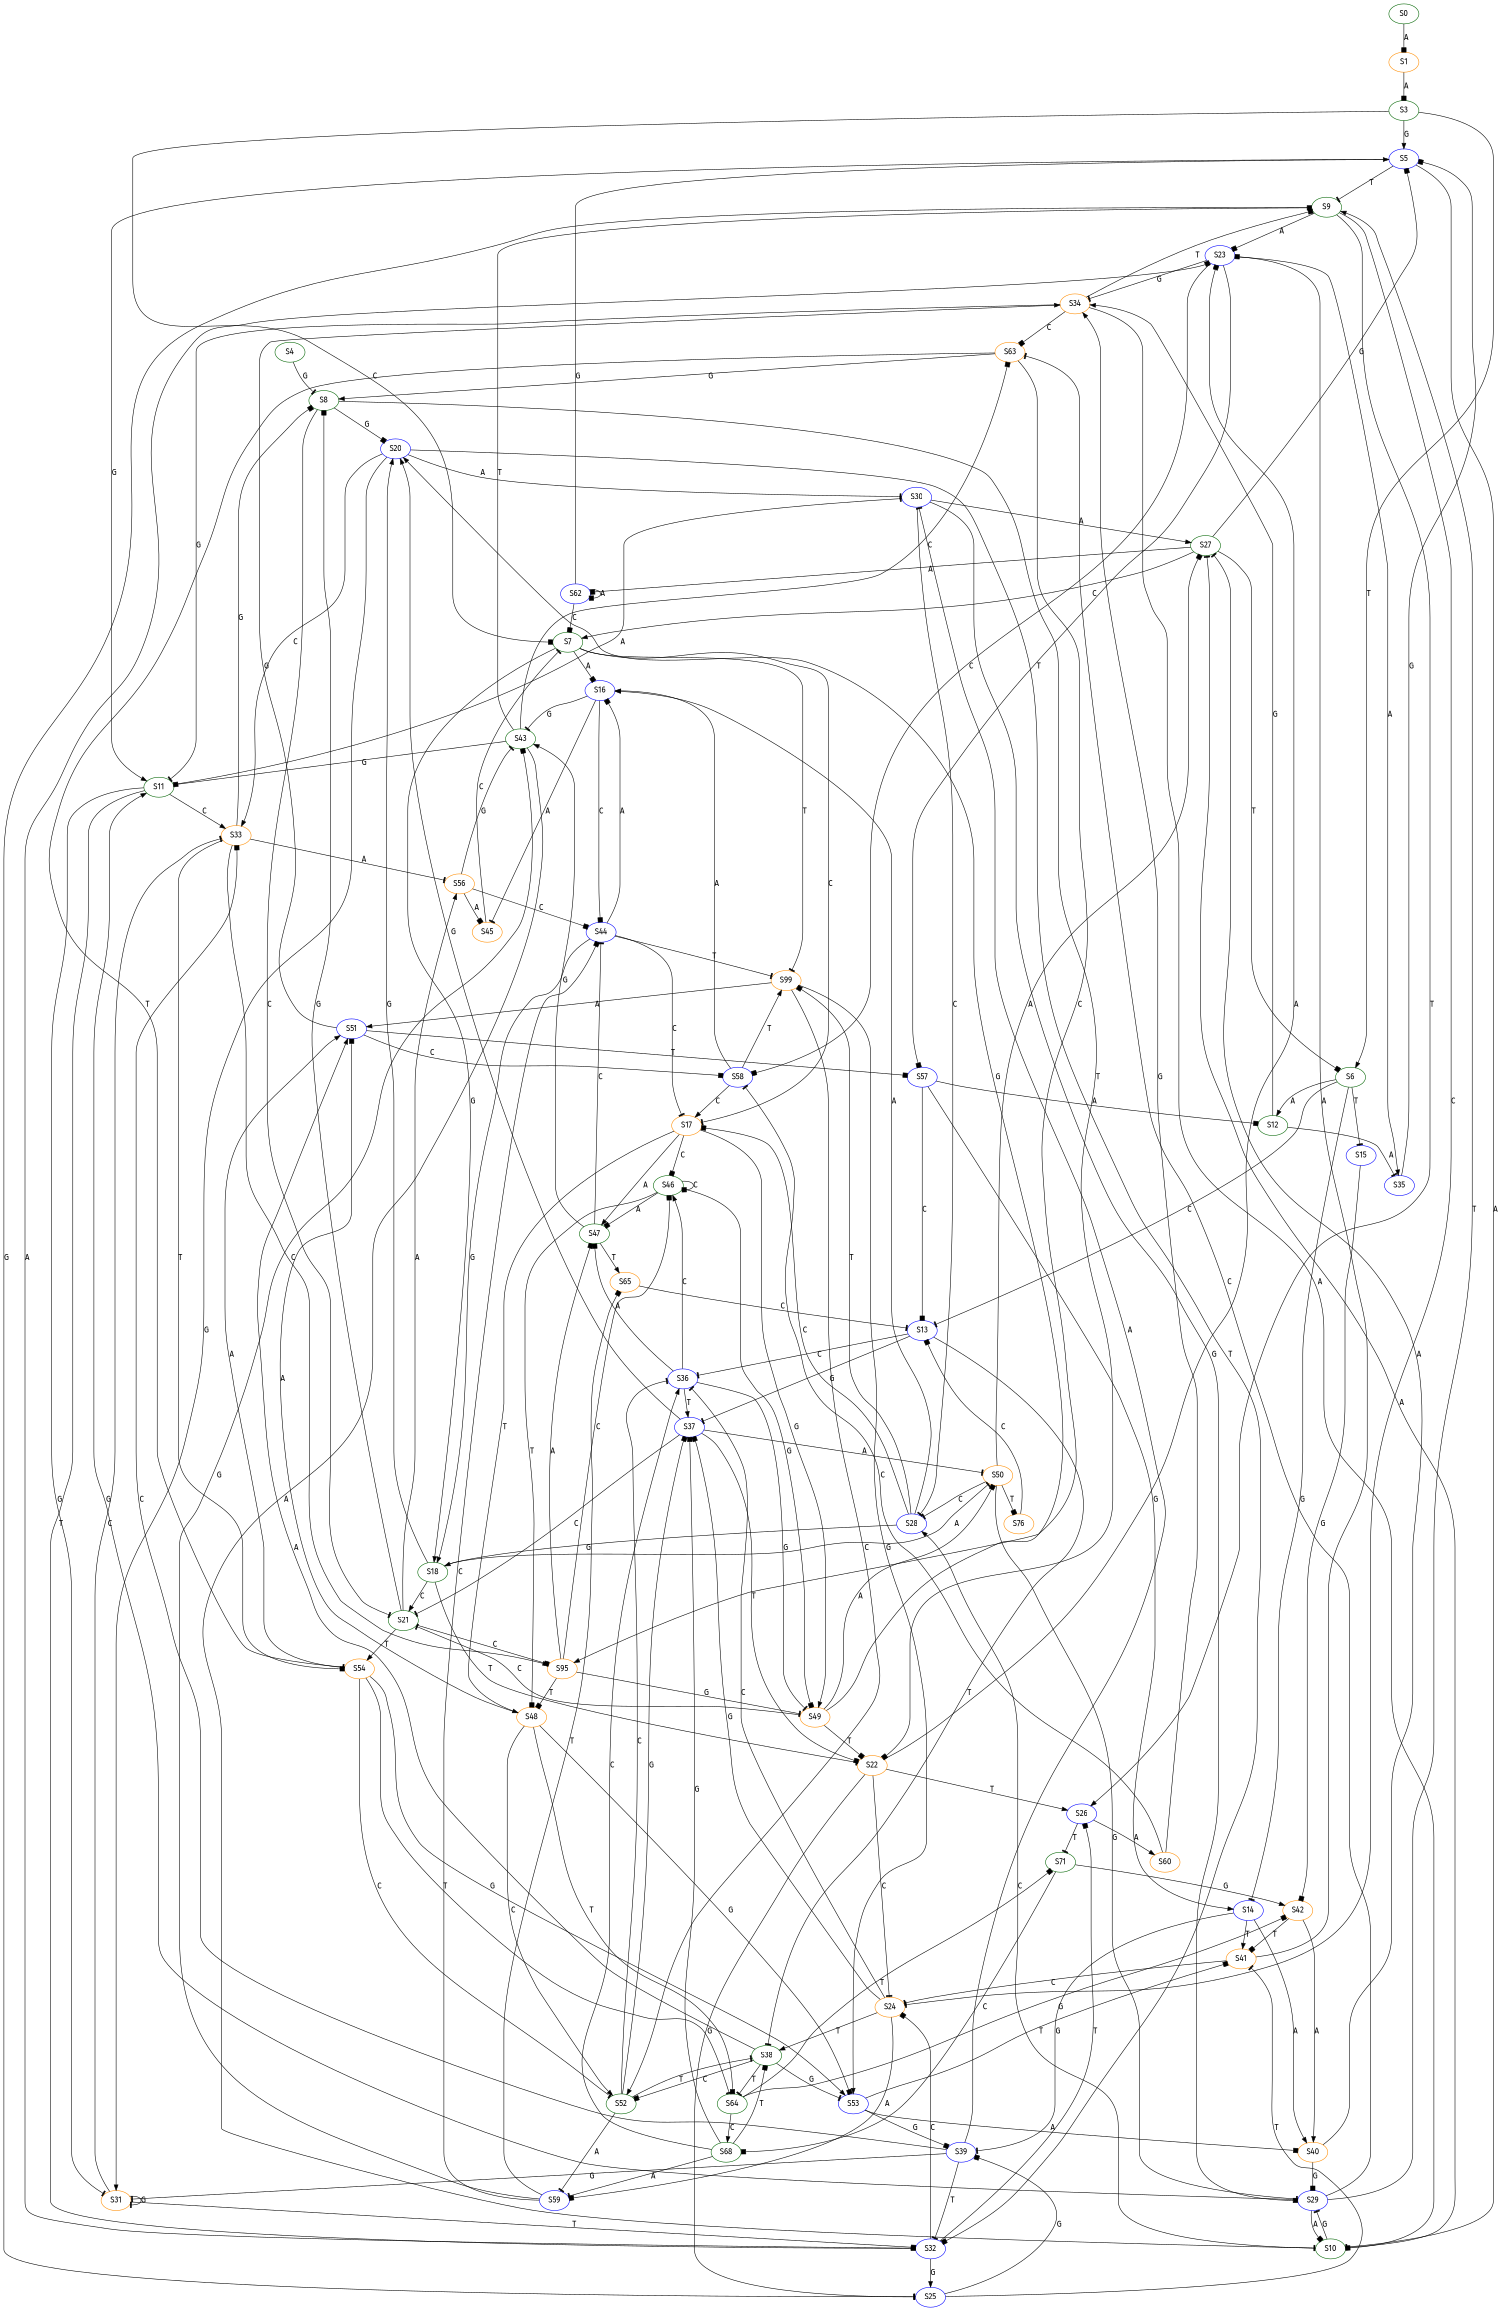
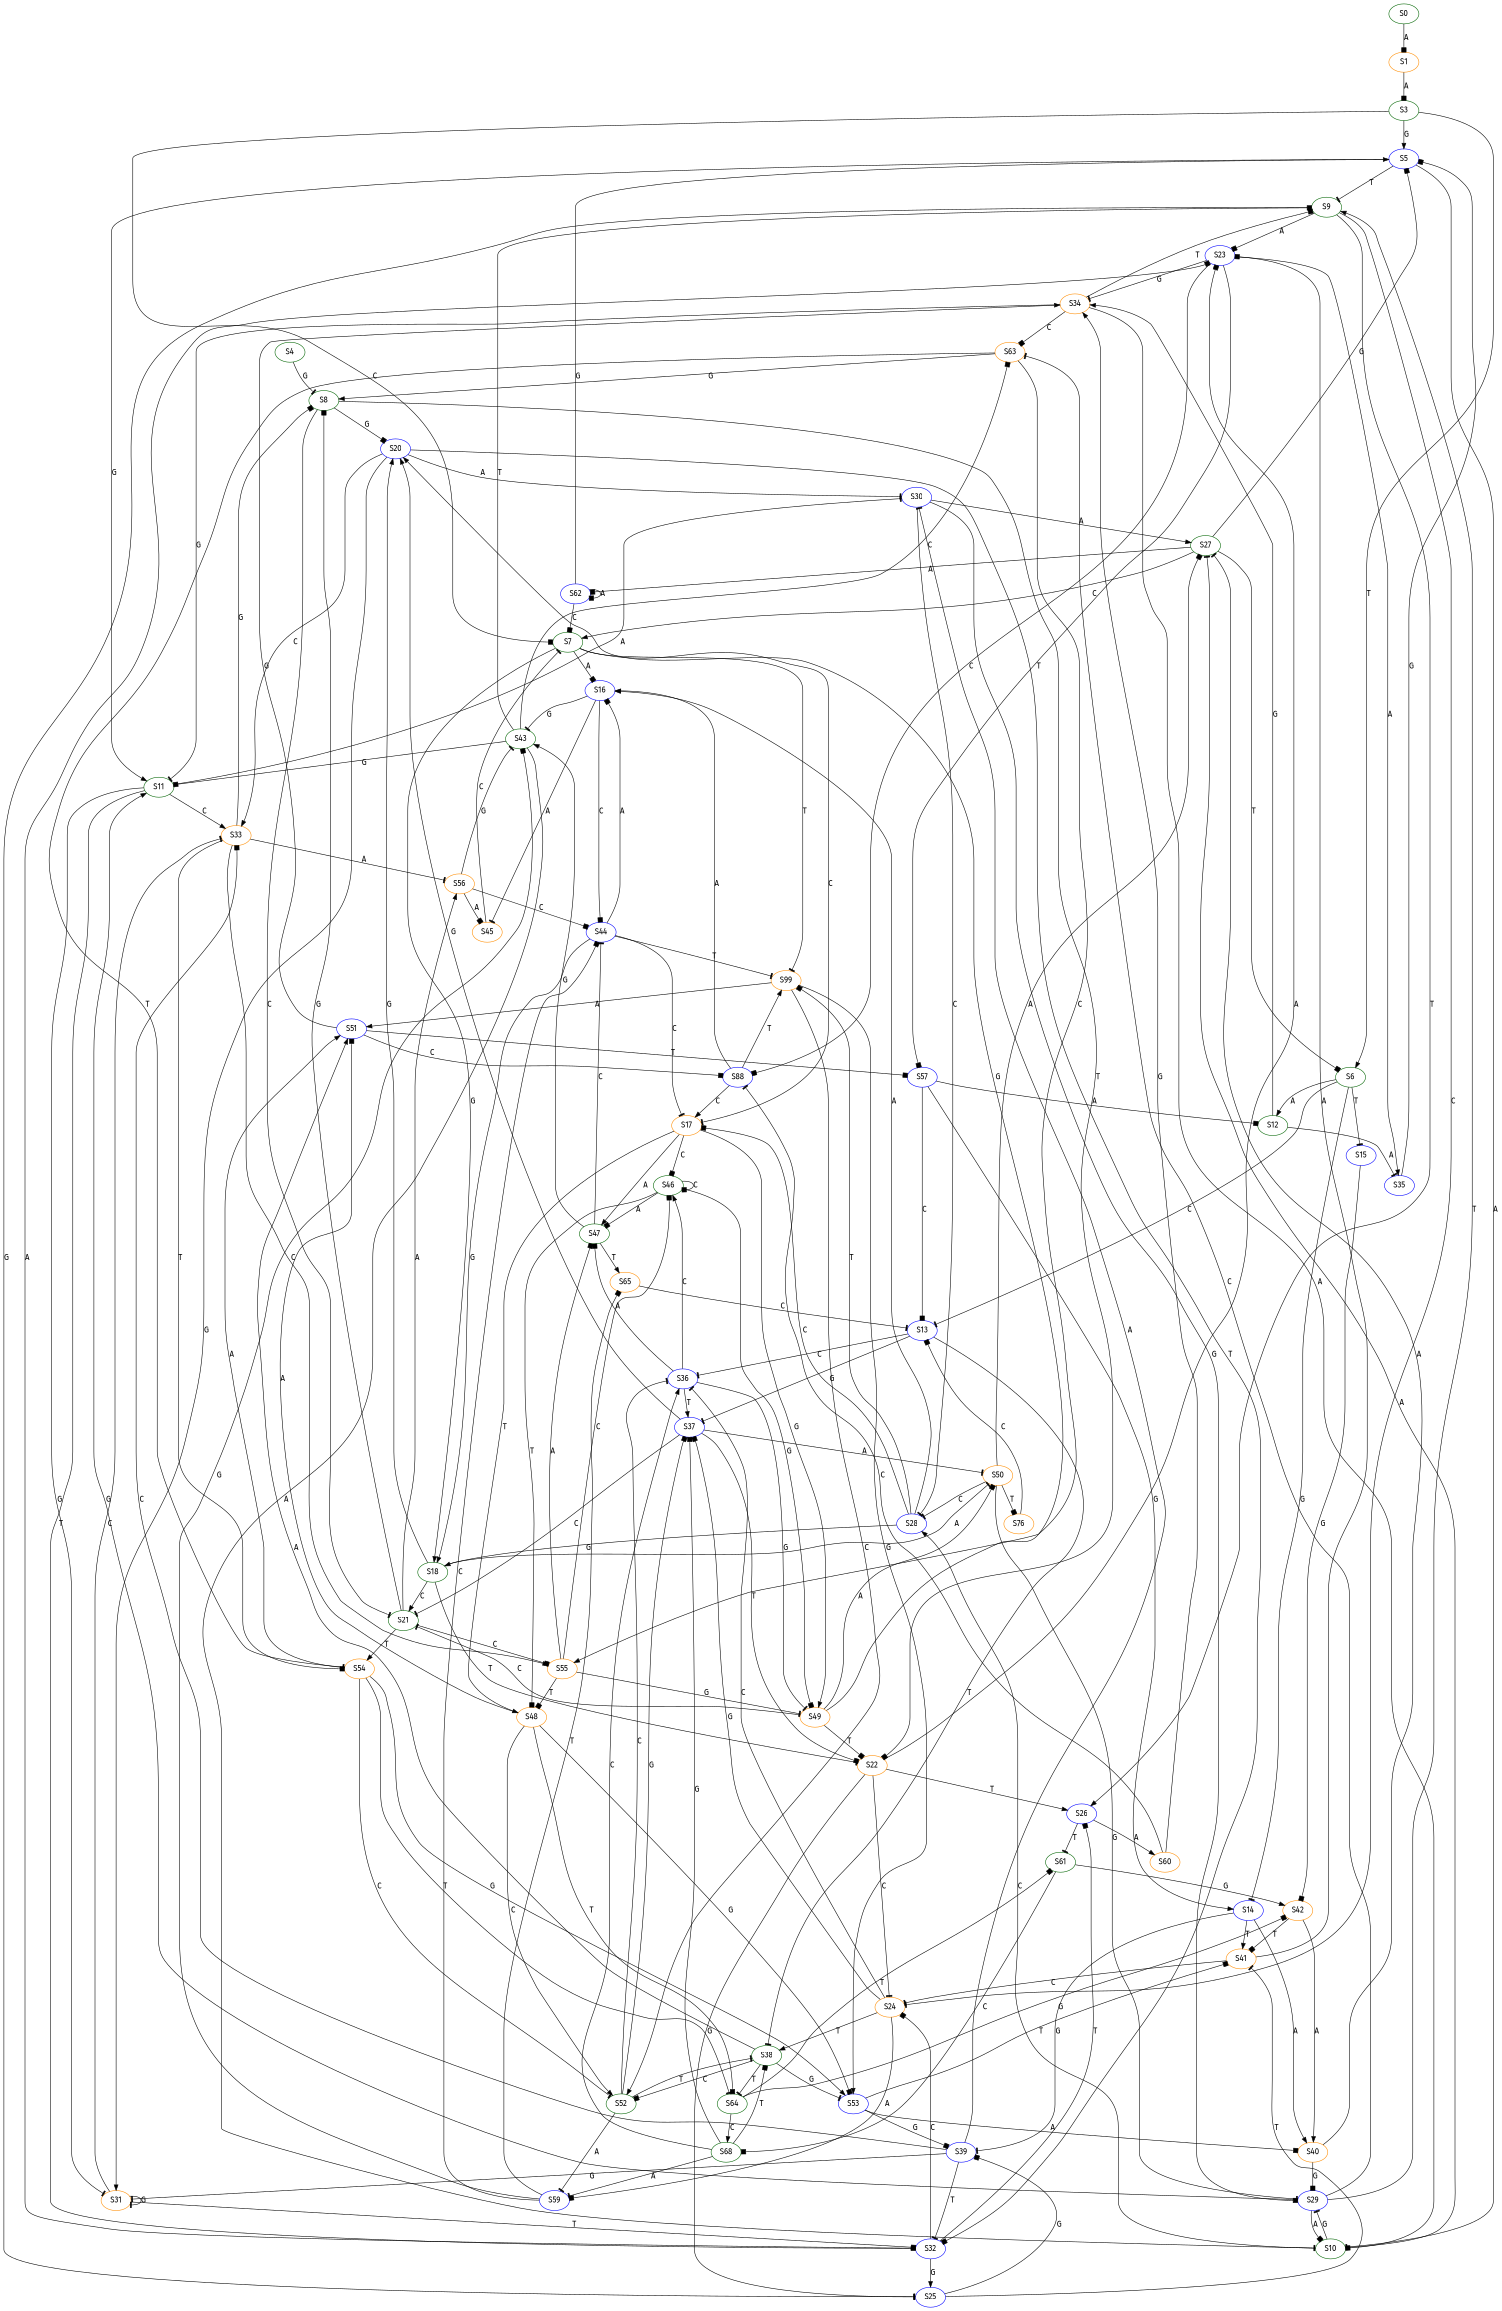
(738, 1077) -> (738, 1077)
(562, 1669) -> (562, 1669)
(1061, 1862) -> (1061, 1862)
